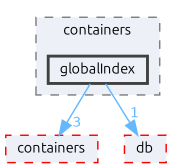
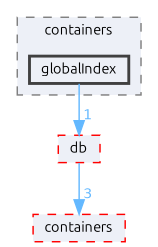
(78, 104) -> (79, 181)
